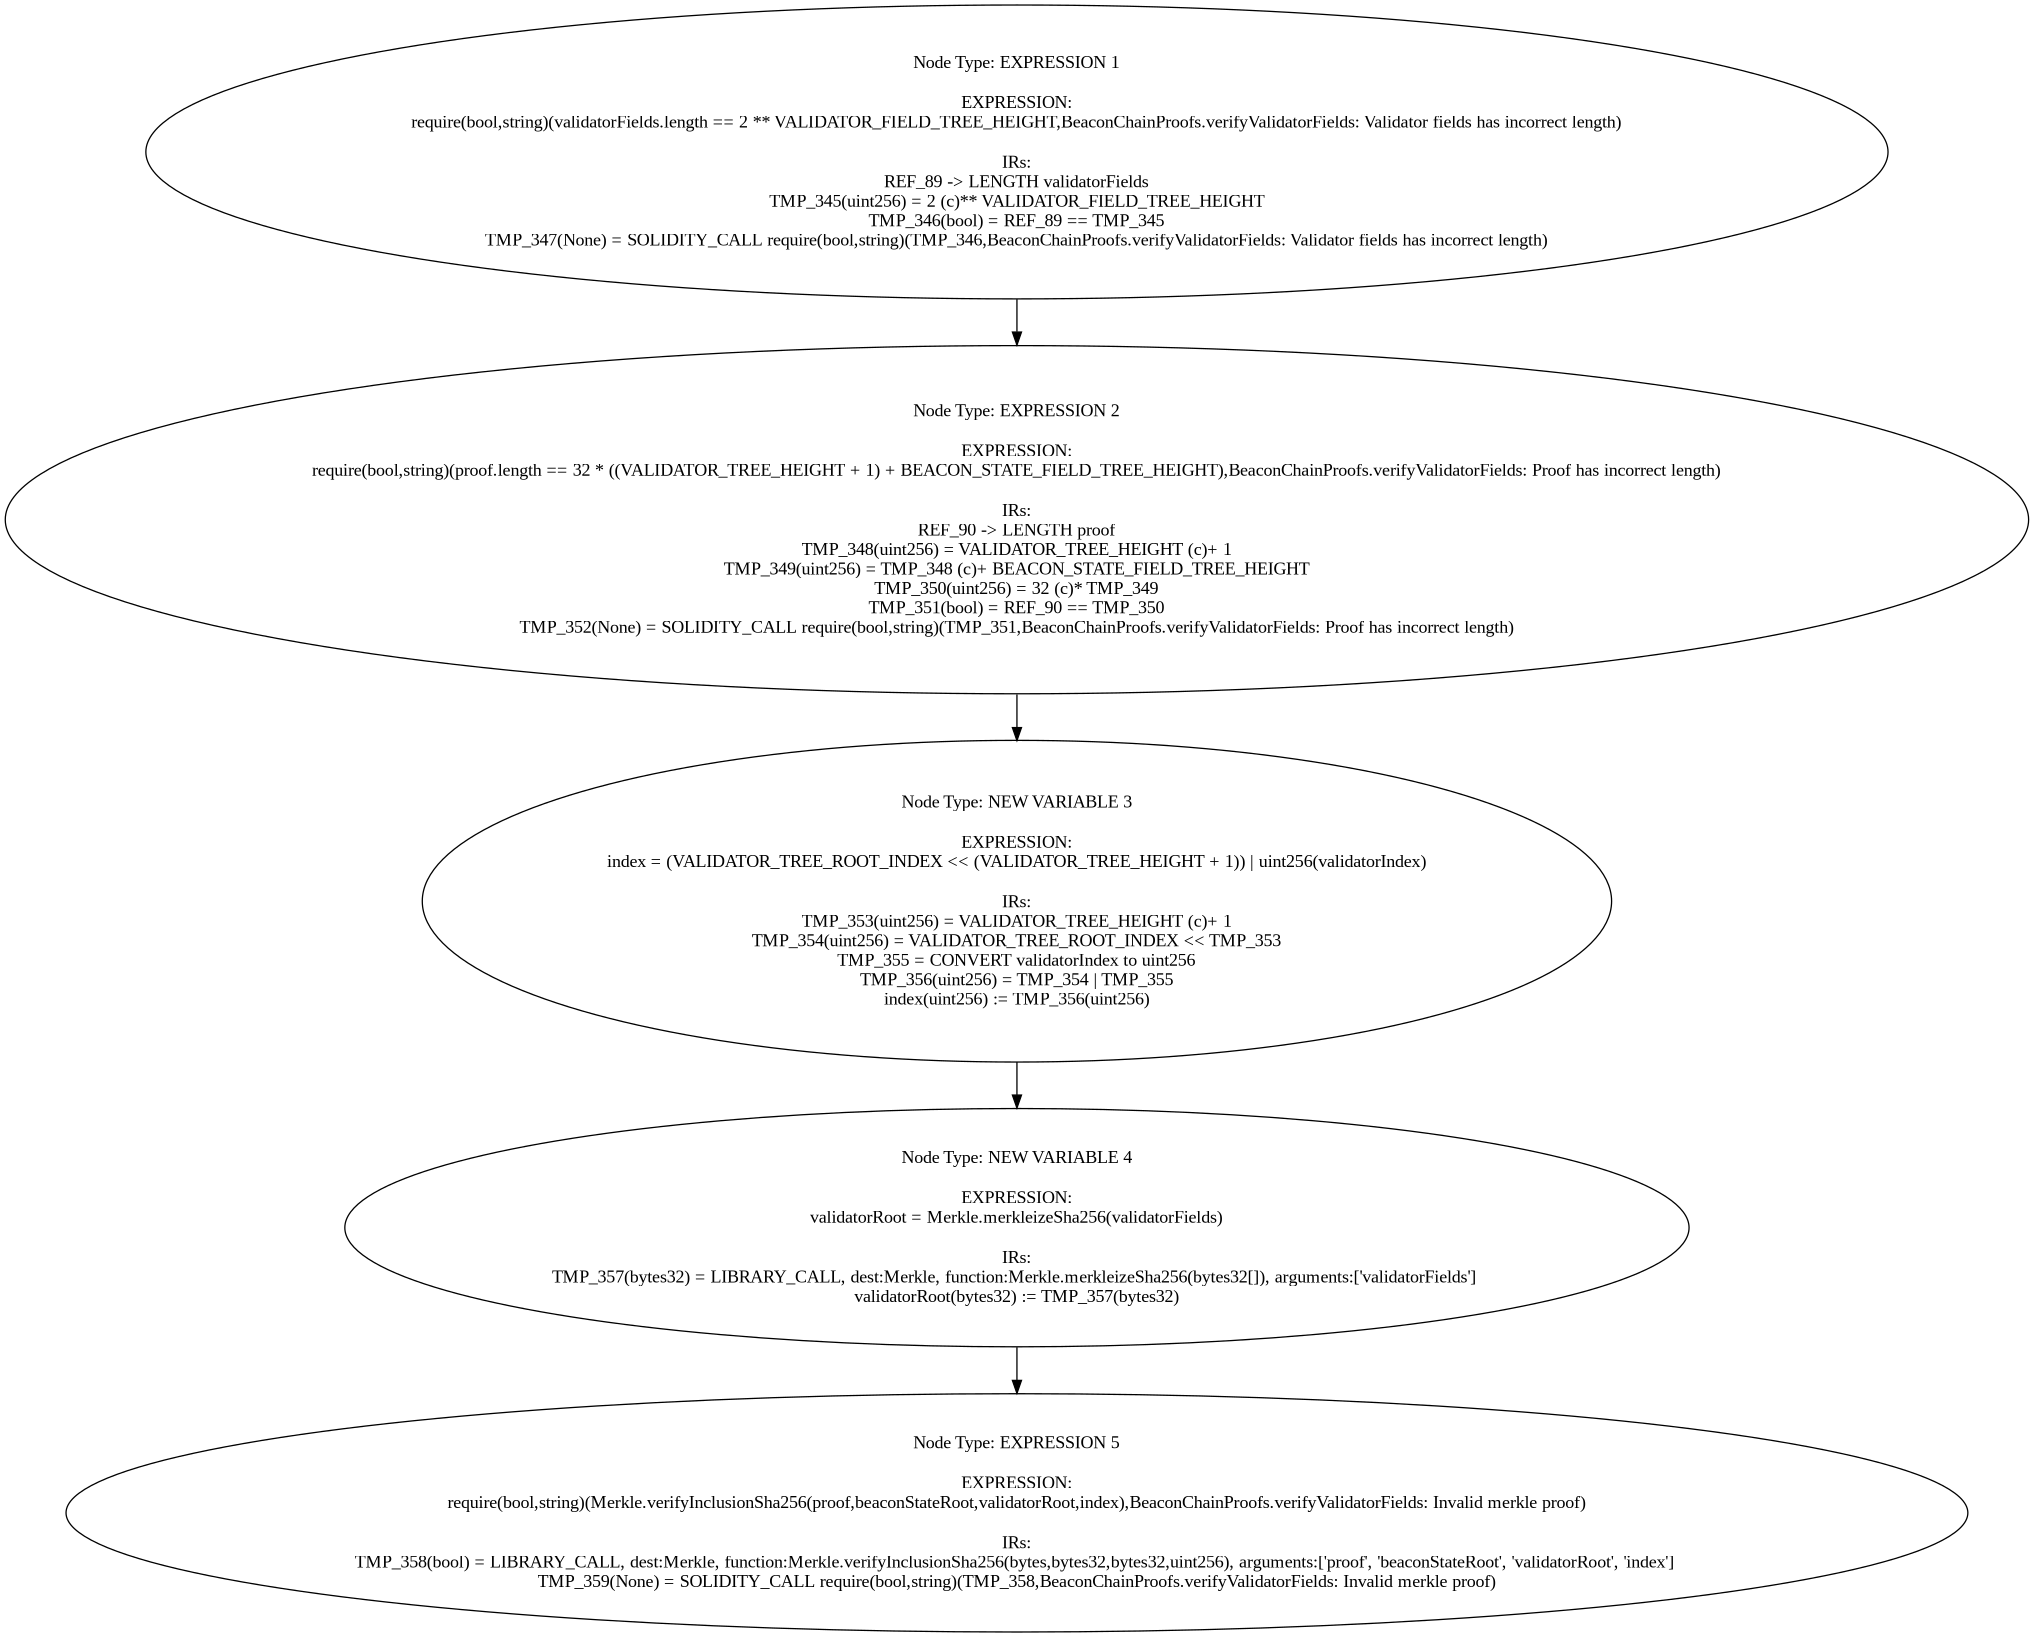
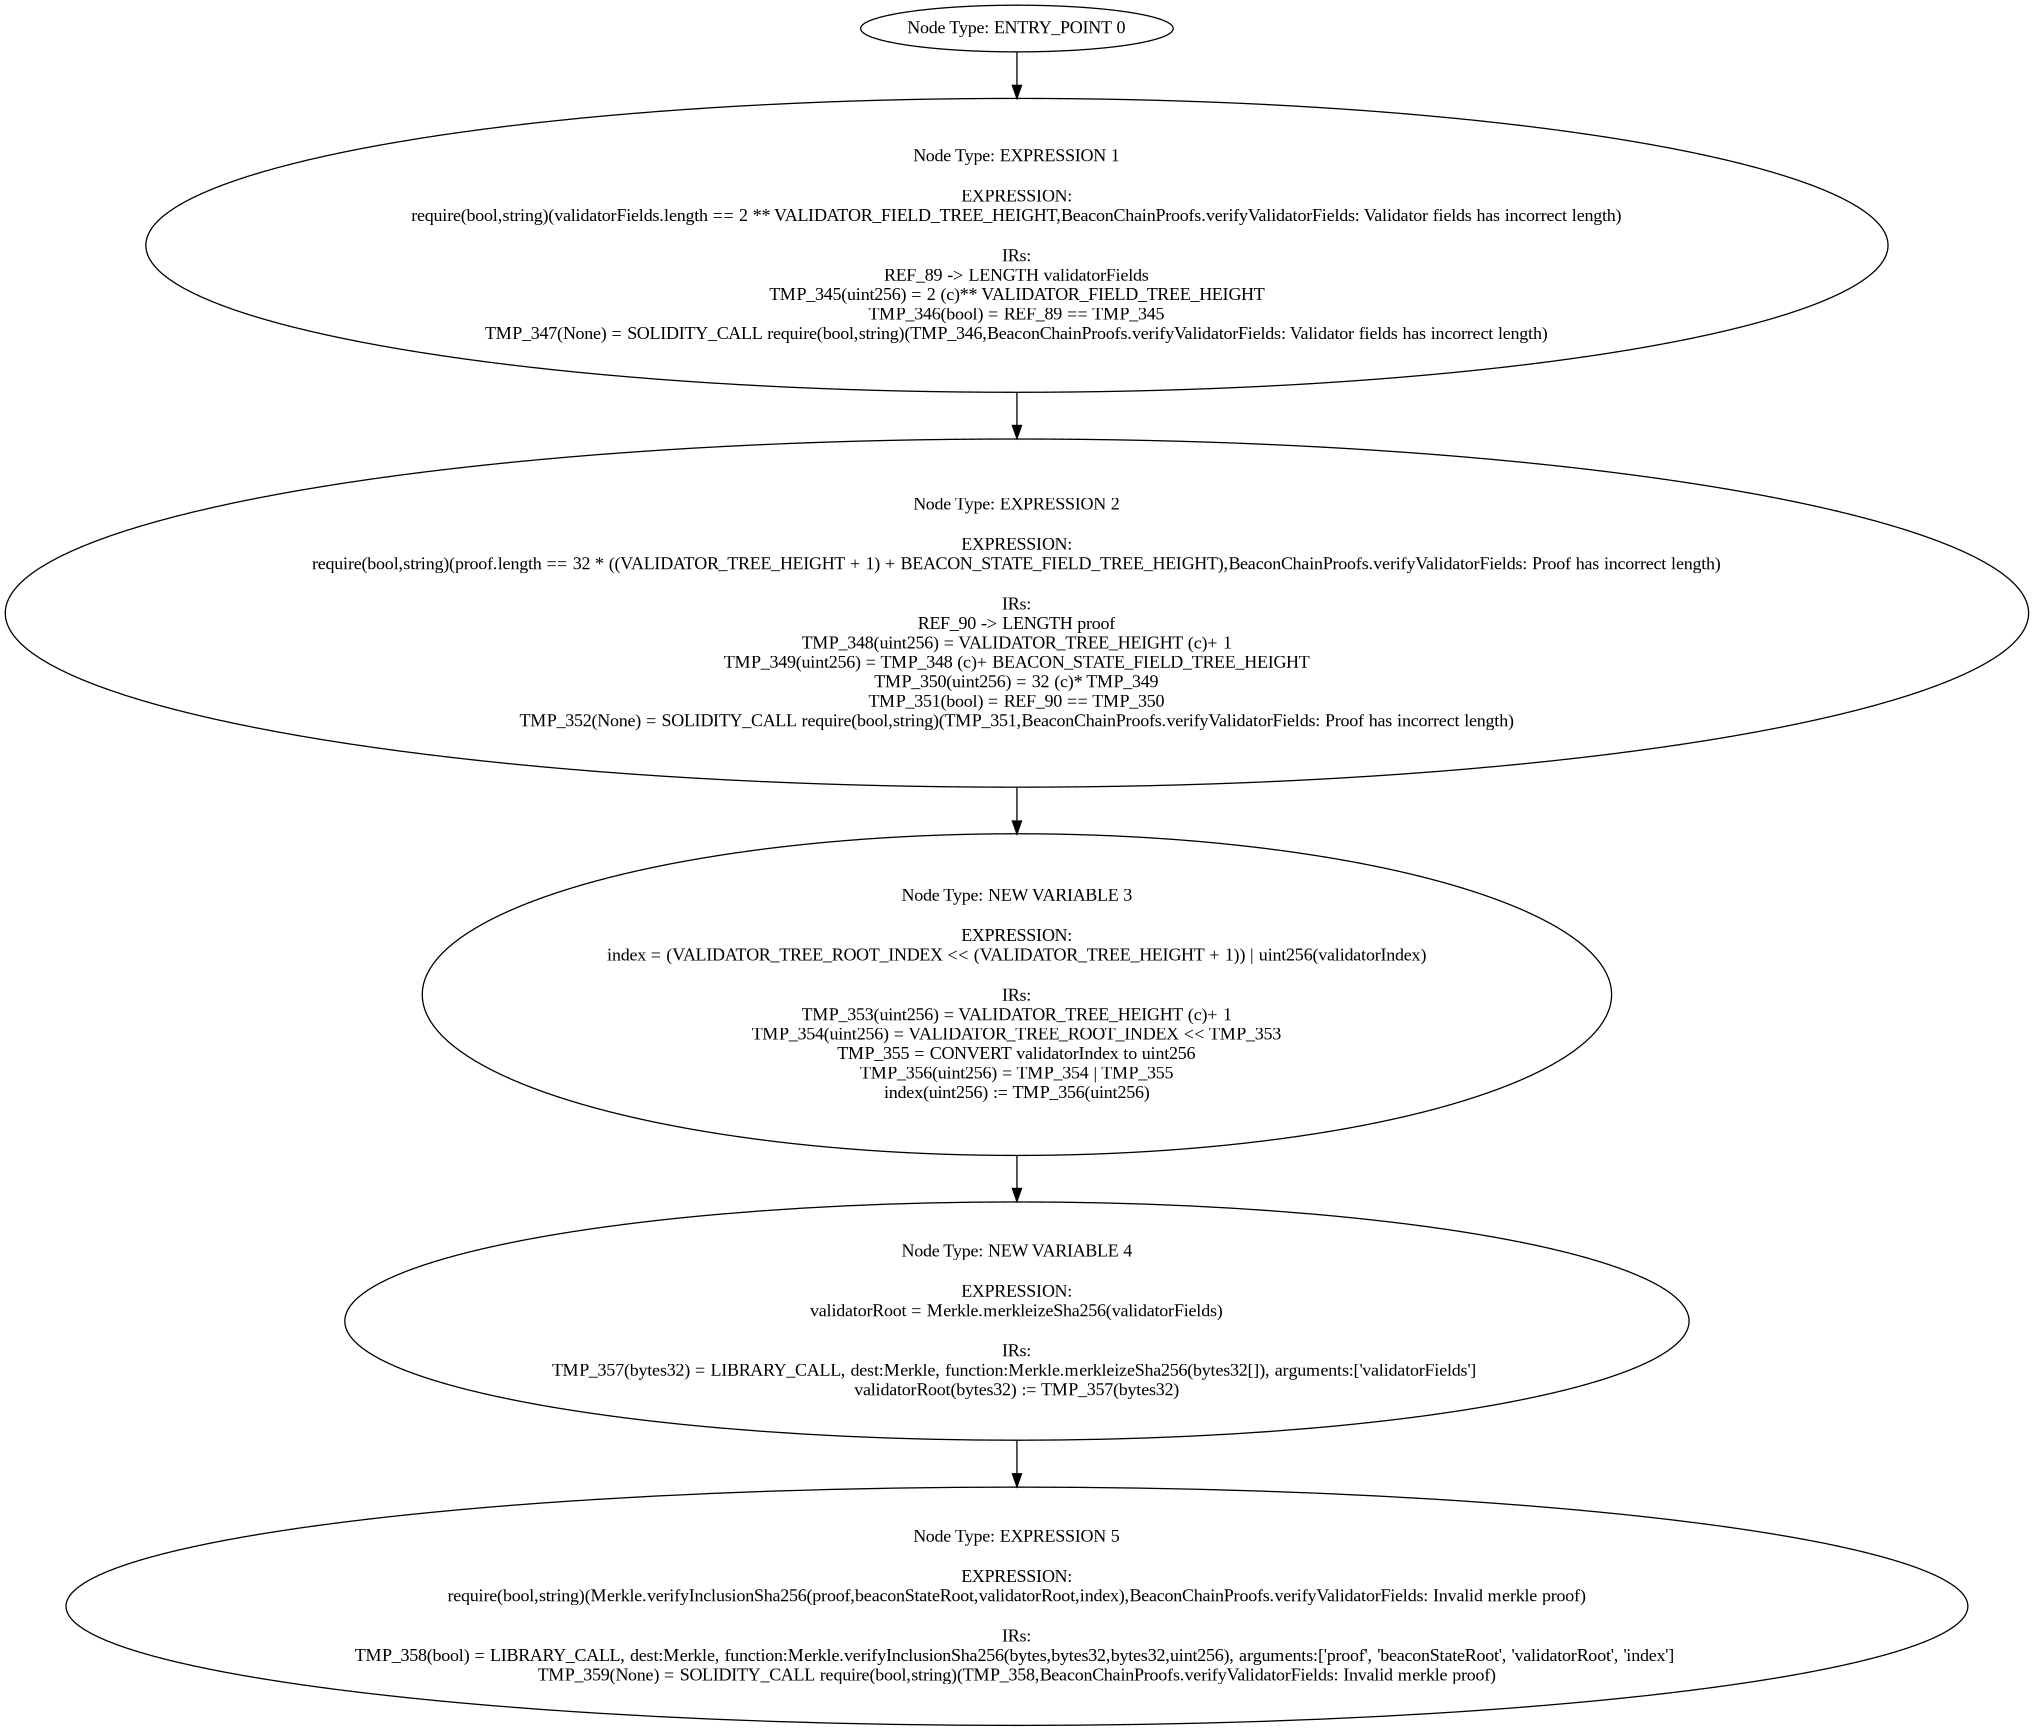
none -> (1017, 29)
